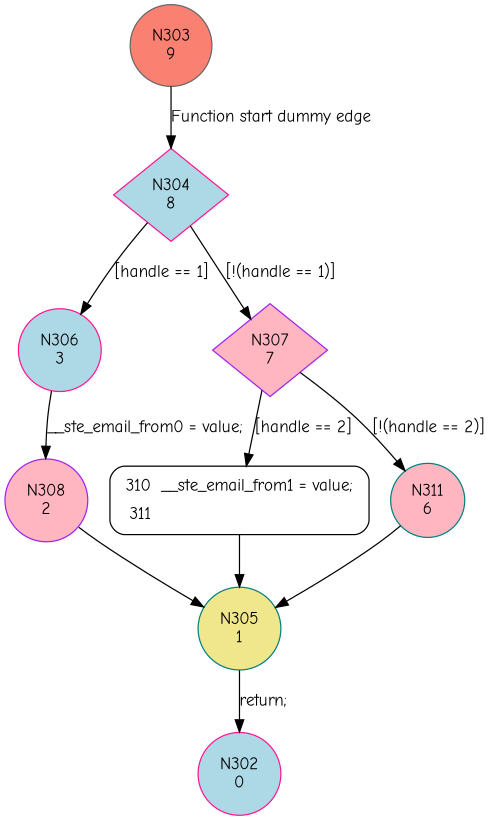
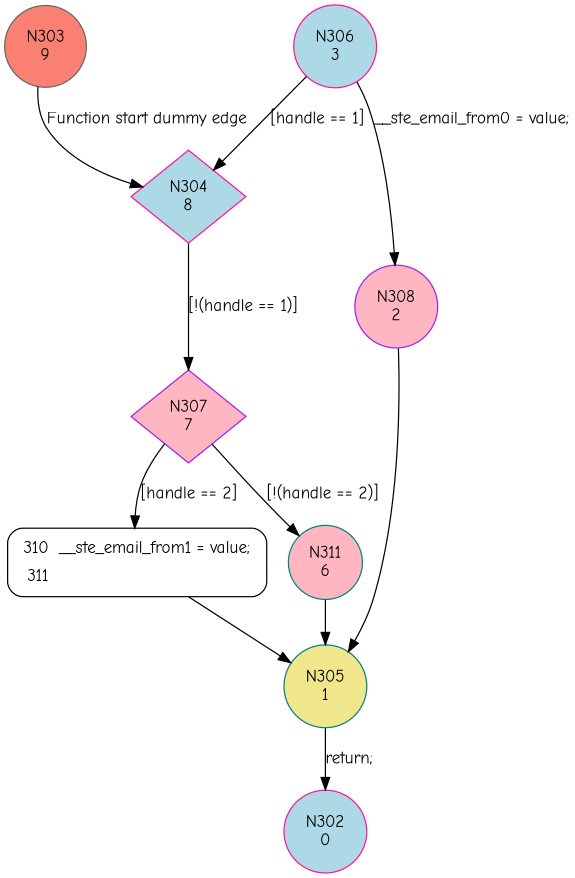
(116, 262) -> (264, 119)
